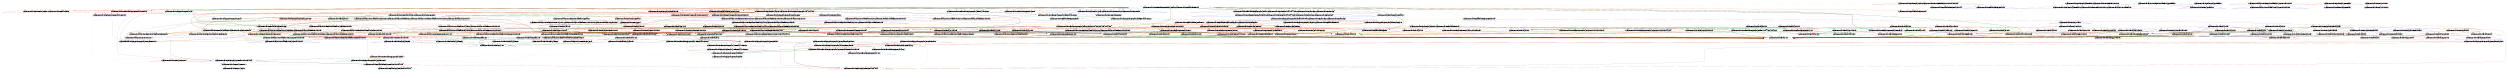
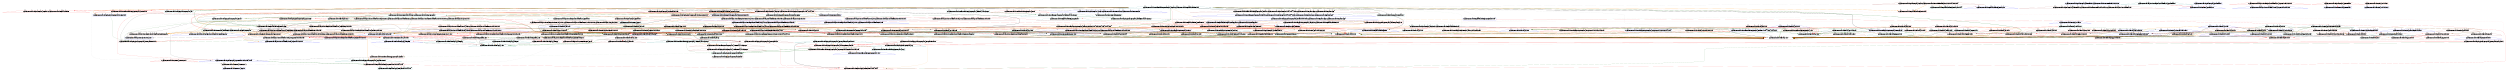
(990, 30) -> none
